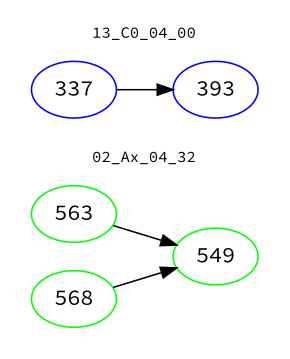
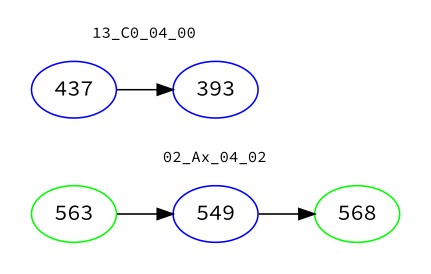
(74, 90) -> (74, 90)
(145, 158) -> (216, 158)
(216, 256) -> (216, 214)
(137, 280) -> (279, 214)
